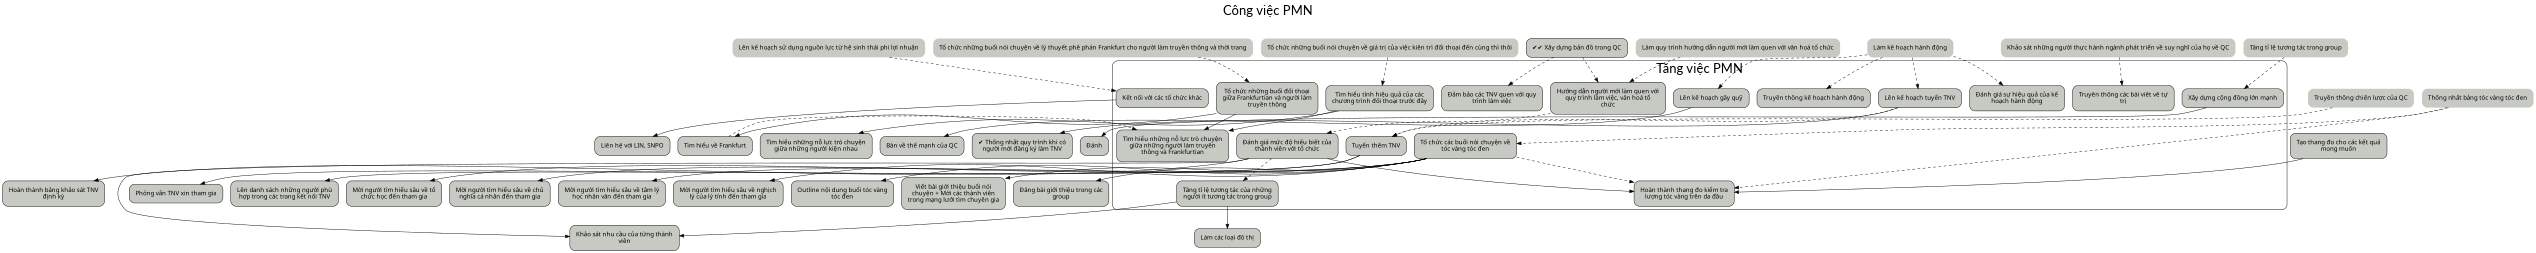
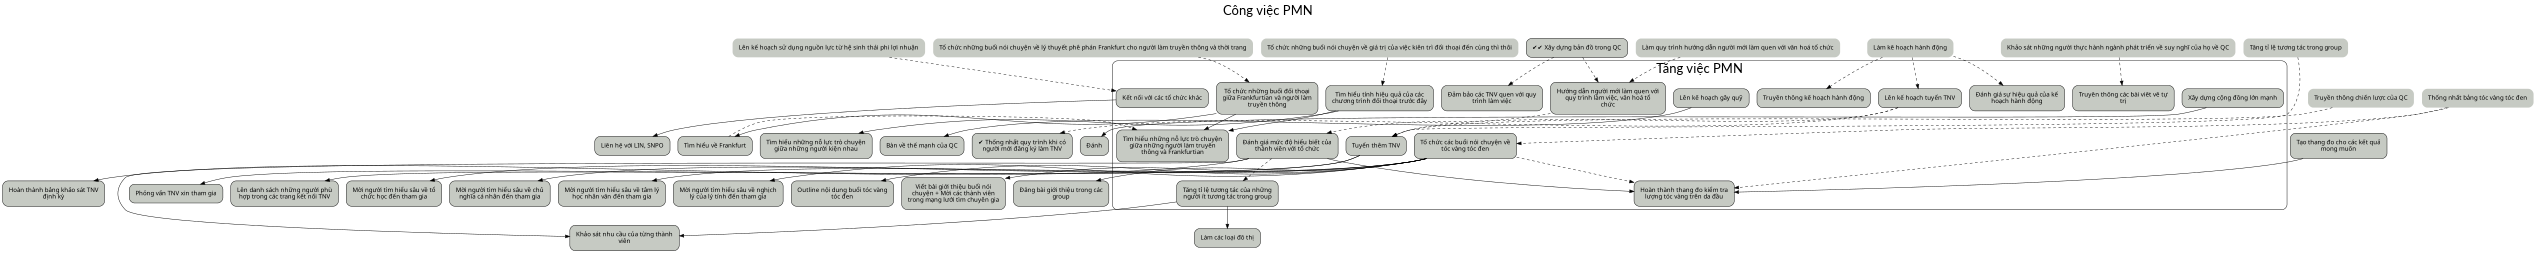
(1790, 58) -> none
(2266, 72) -> (1872, 126)
(1586, 126) -> (1482, 124)
